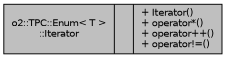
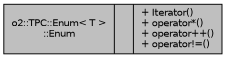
(59, 34) -> (59, 34)
